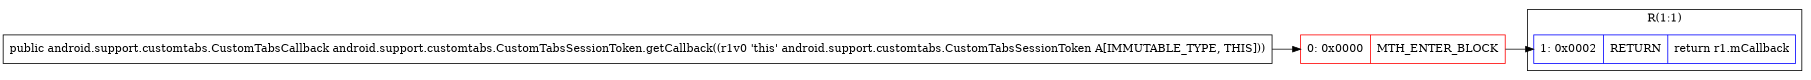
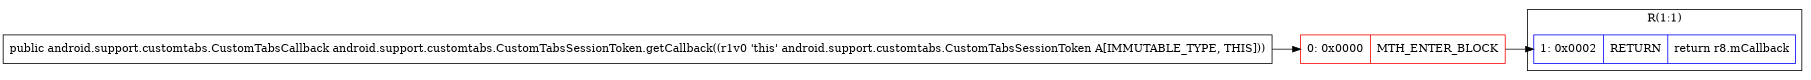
(1732, 49) -> (1732, 49)
